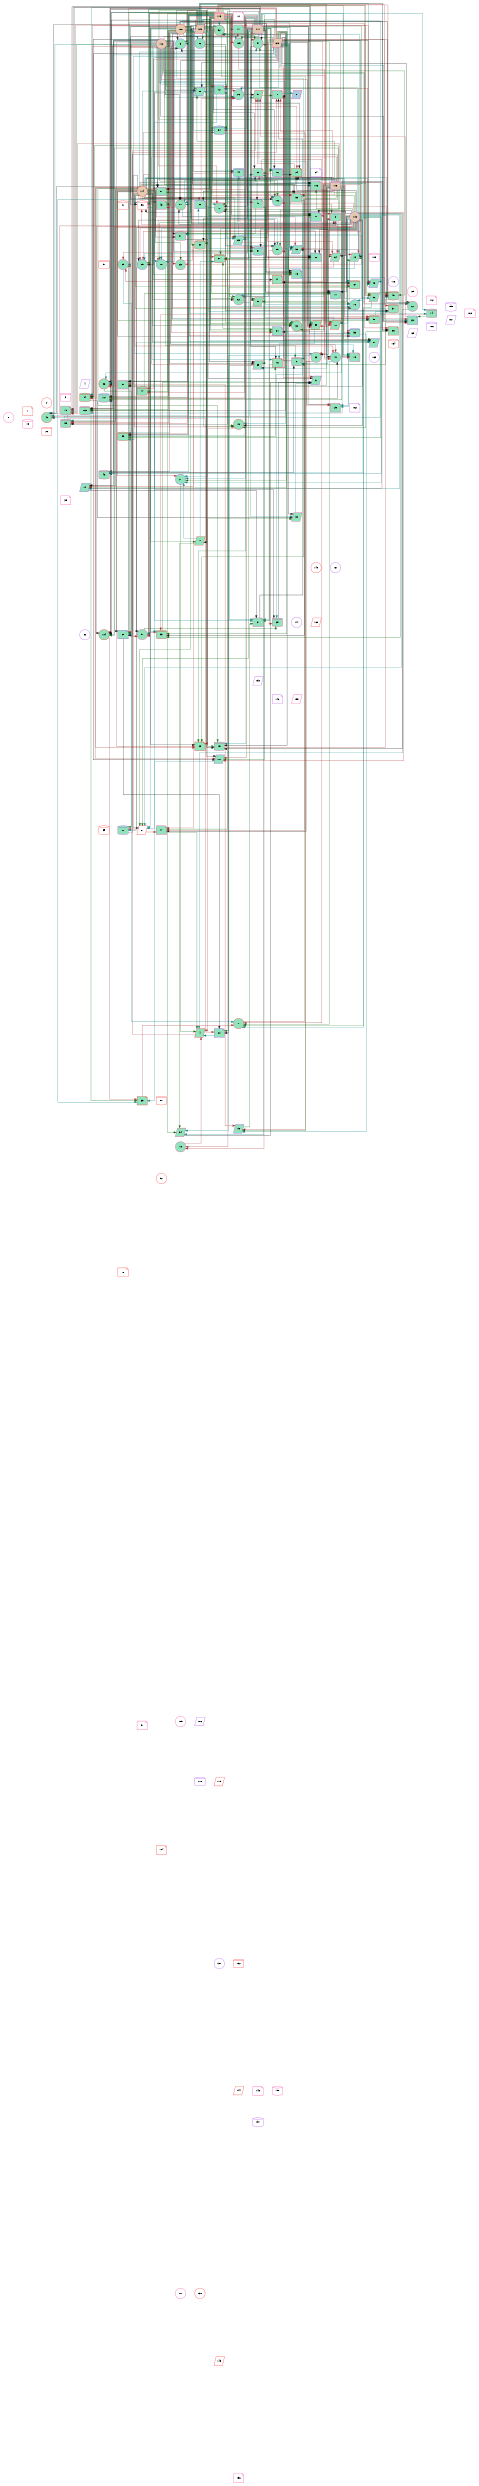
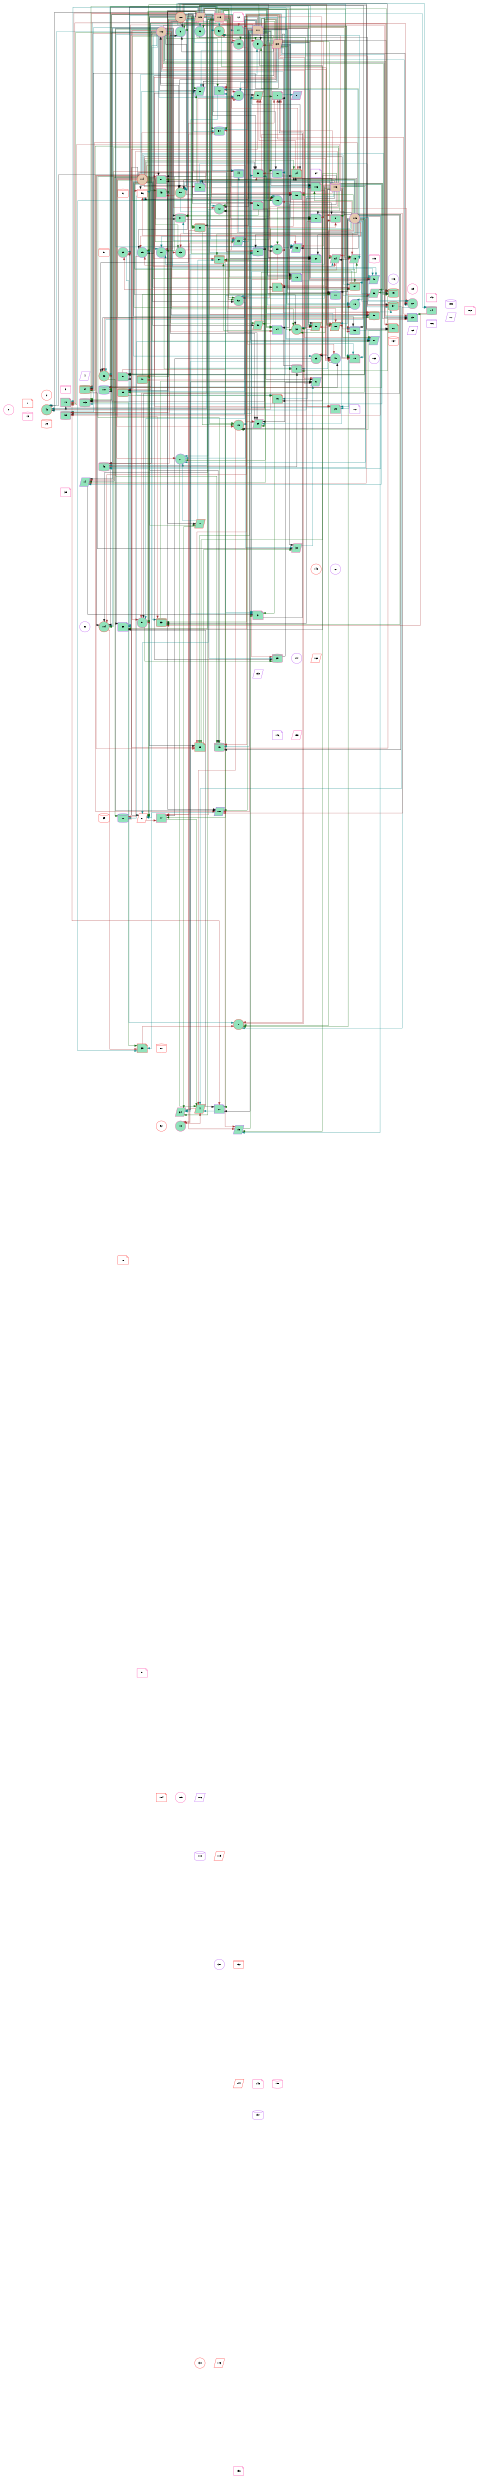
(173, 181) -> (223, 84)
(287, 410) -> (247, 362)
(181, 2293) -> none
